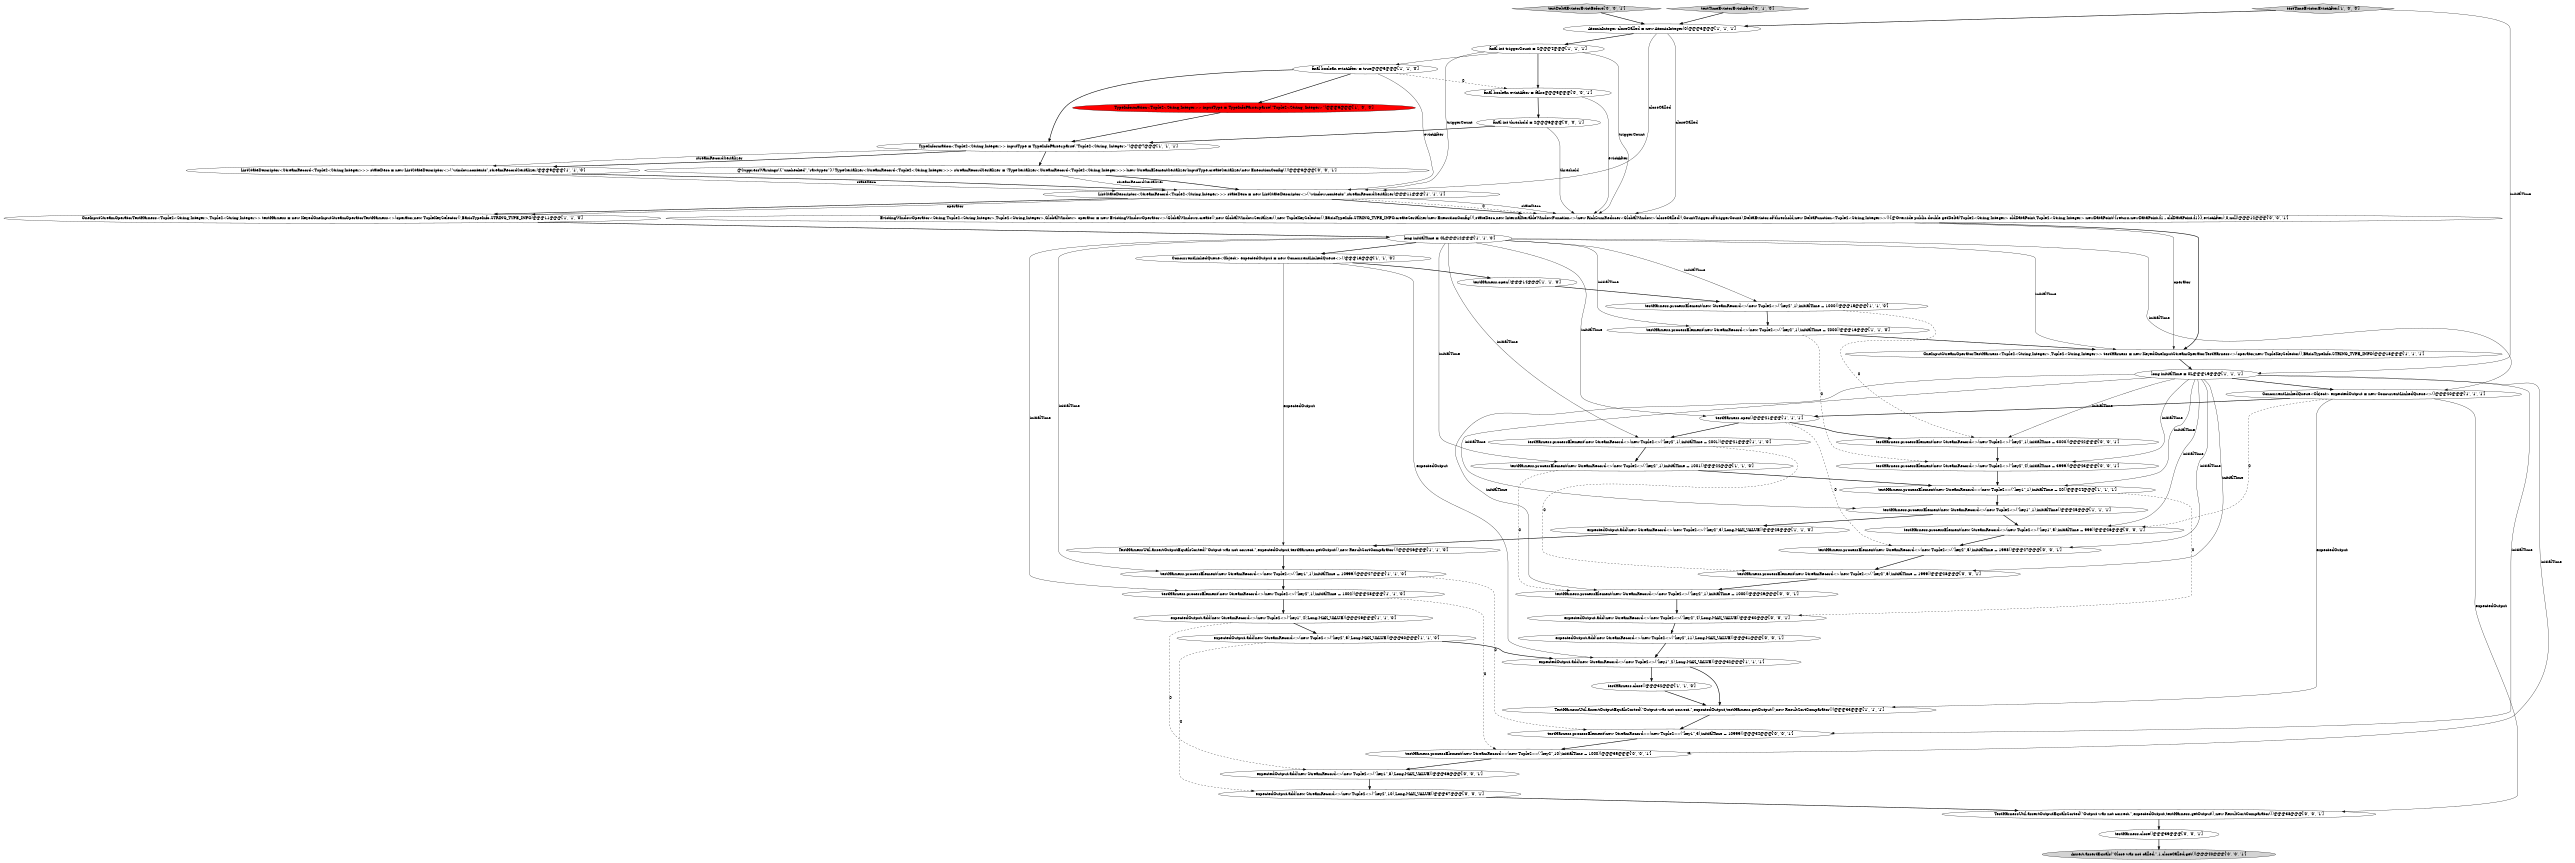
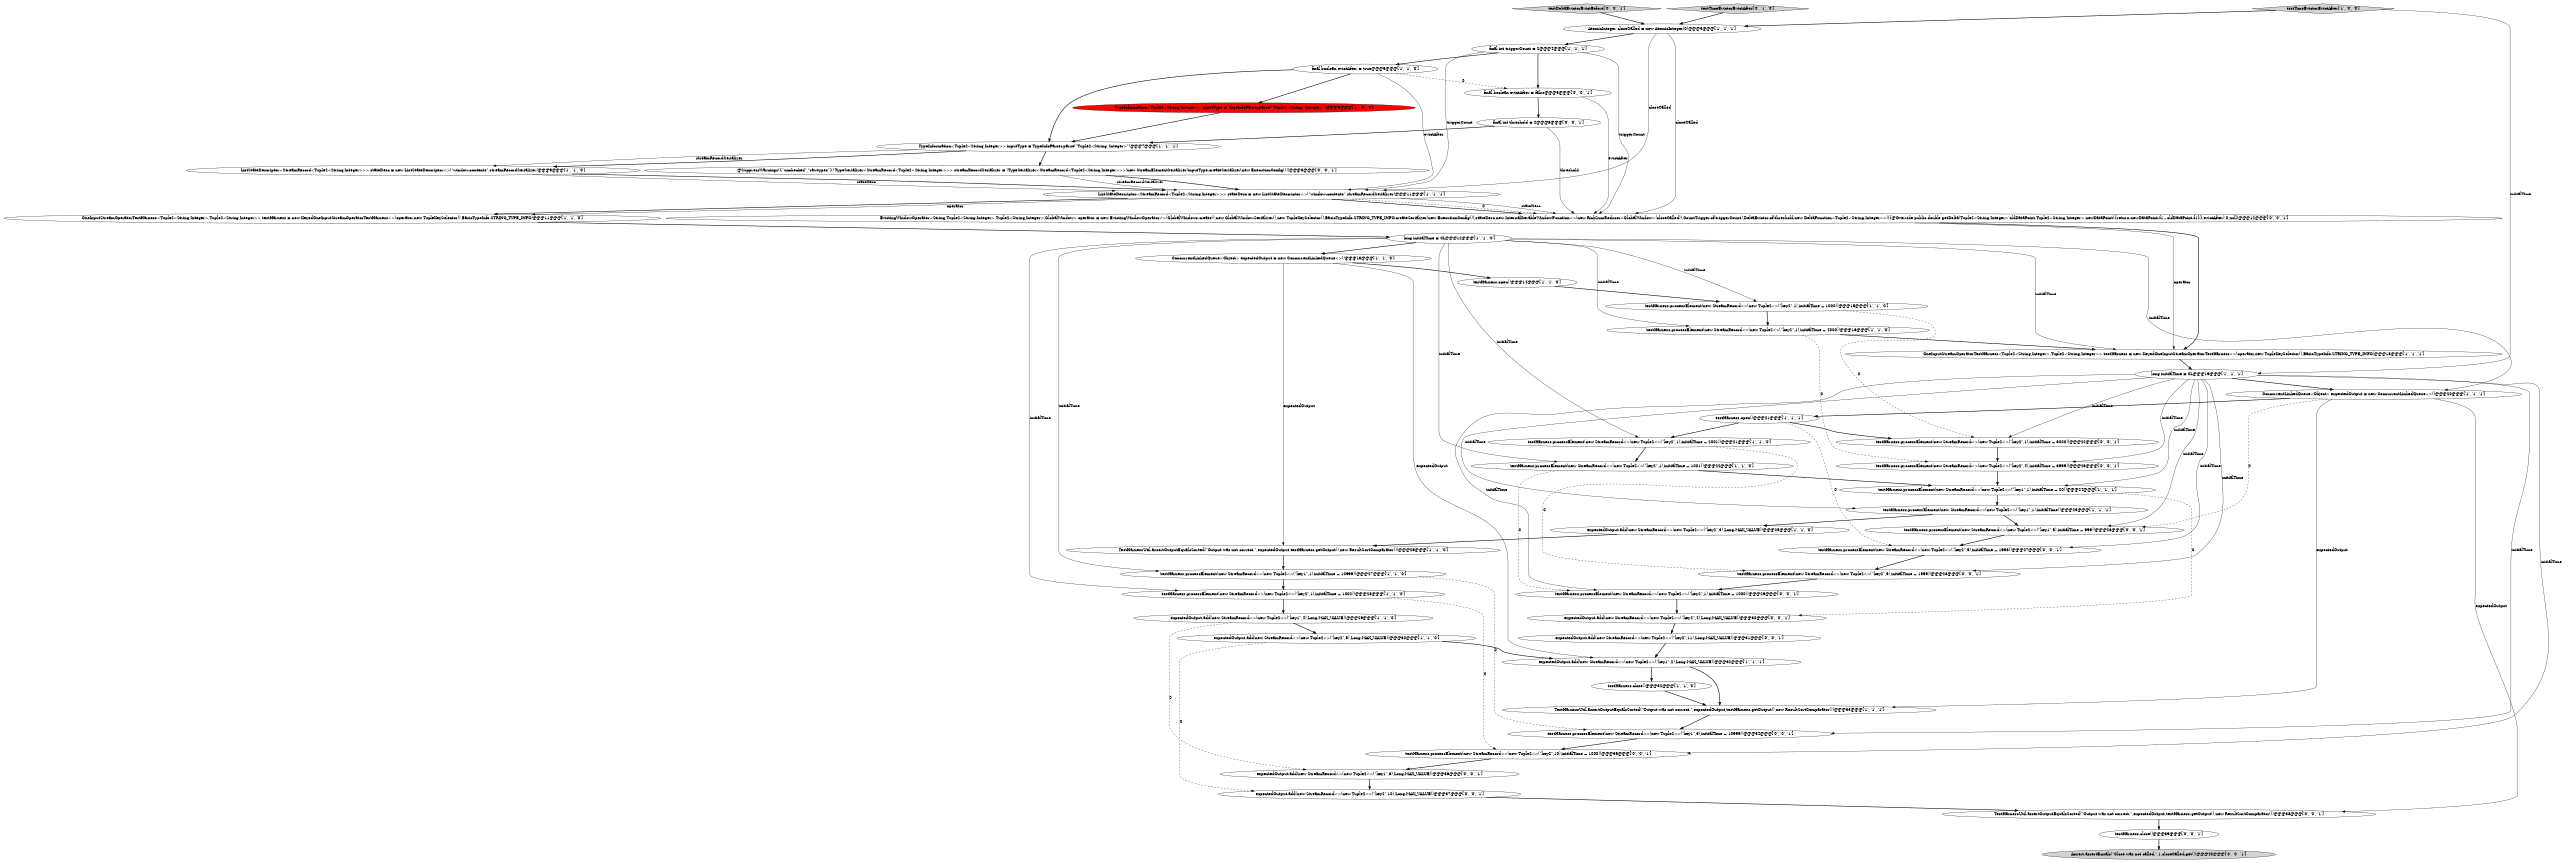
(1449, 58) -> (1449, 58)
(1581, 343) -> none
